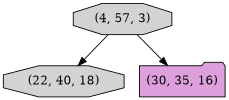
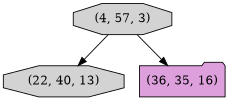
(64, 81) -> (64, 81)
(182, 81) -> (182, 81)
